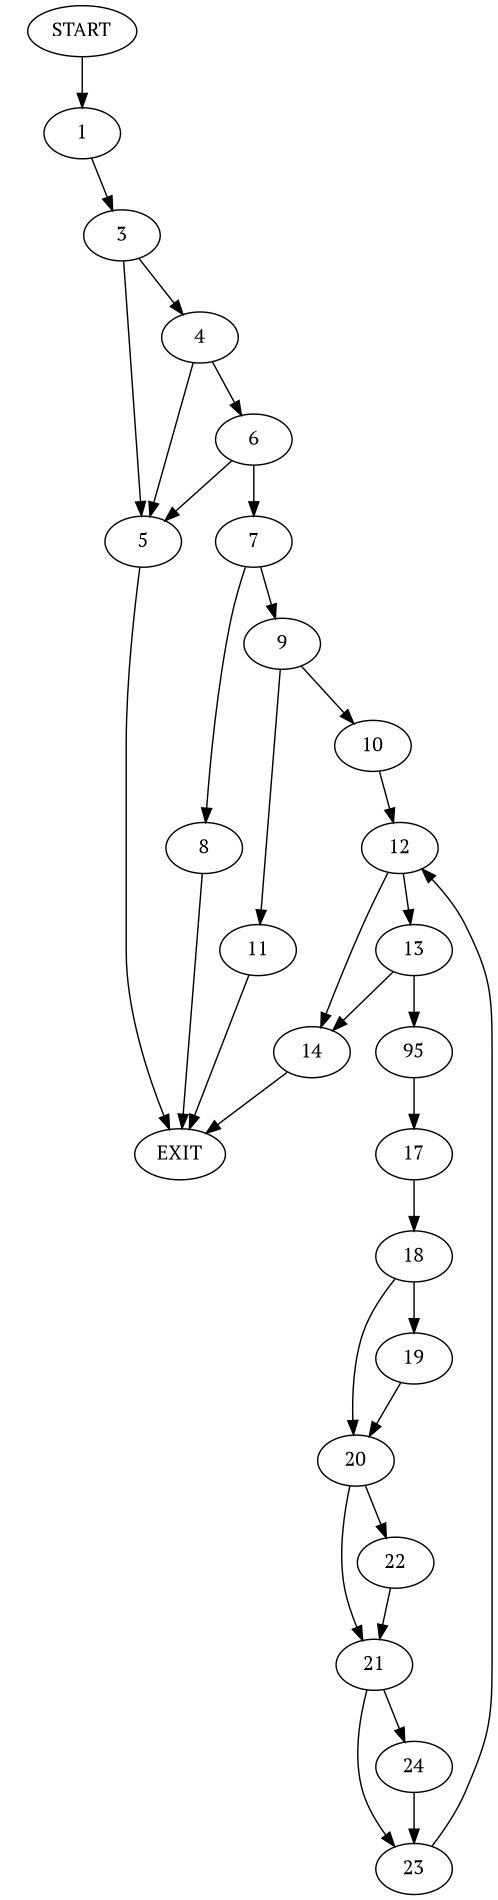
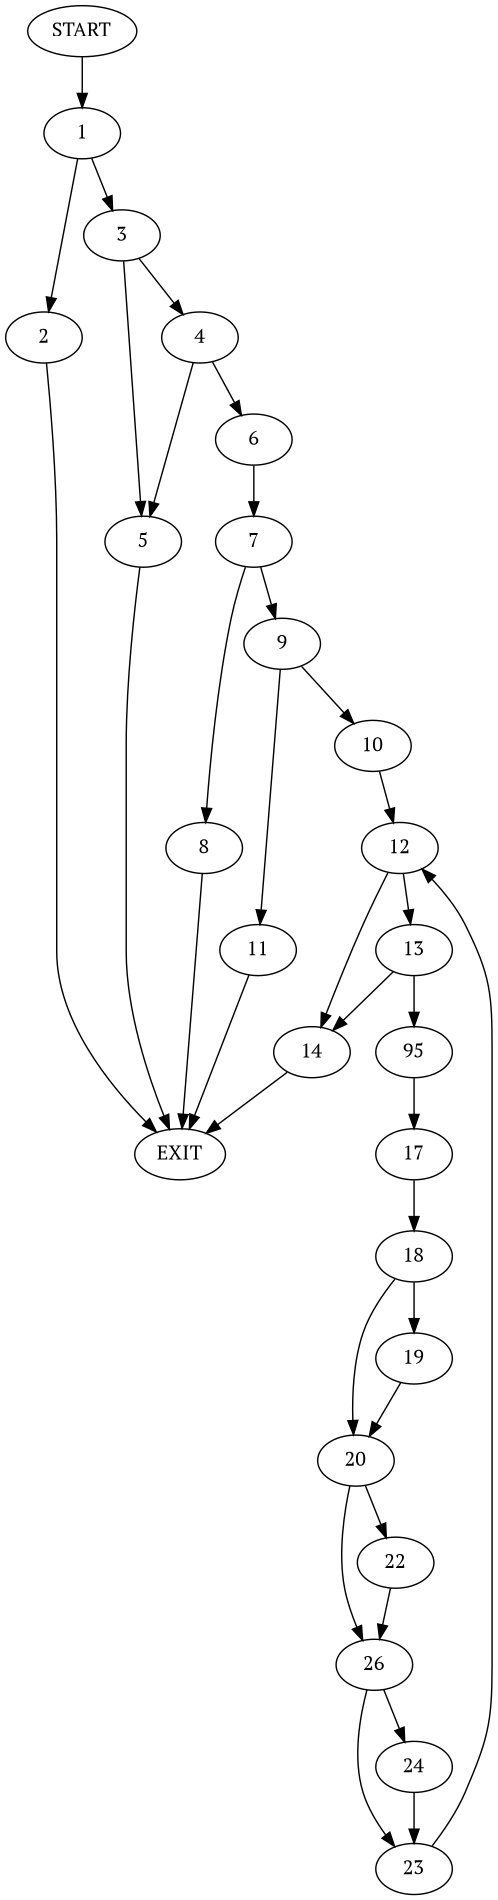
none -> (44, 337)
(204, 486) -> none
(374, 1665) -> (374, 1665)
